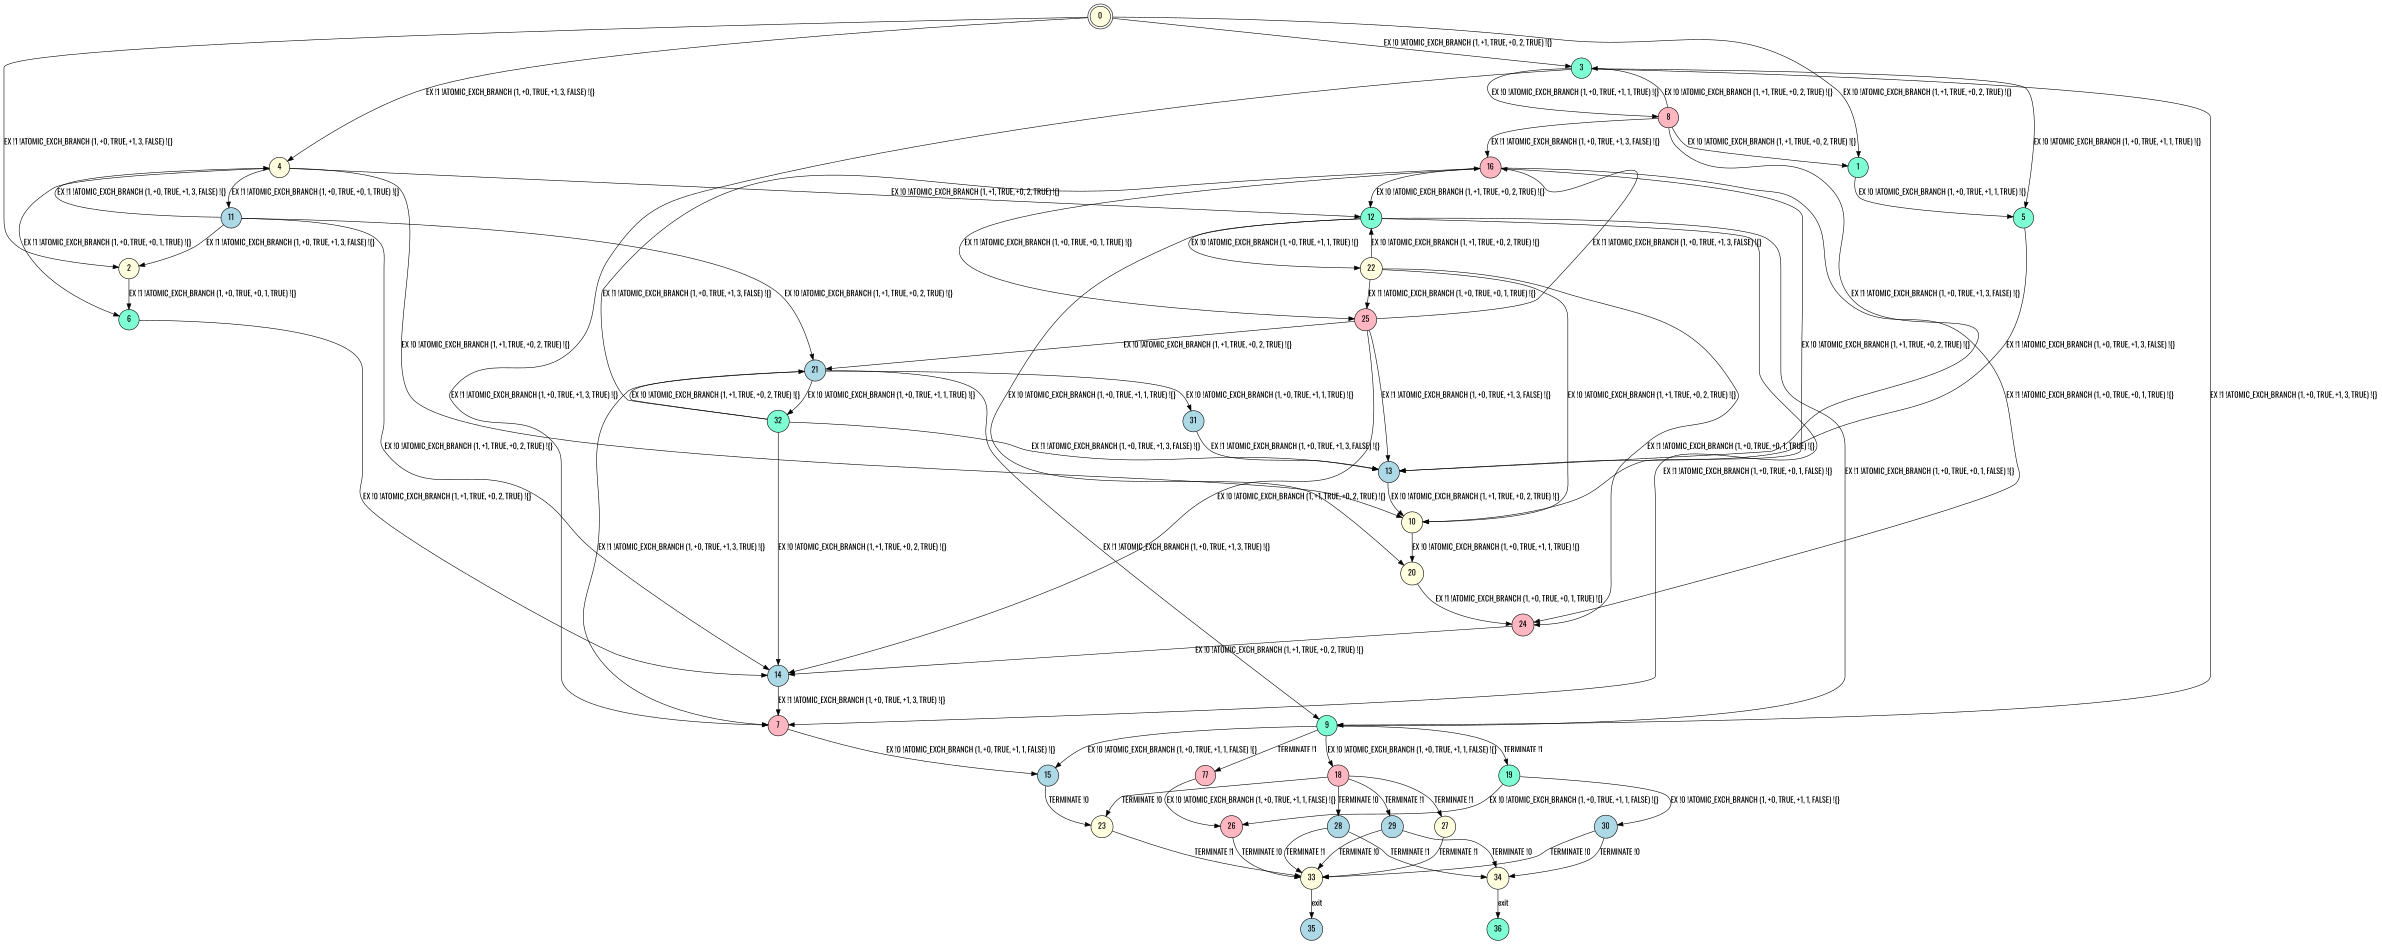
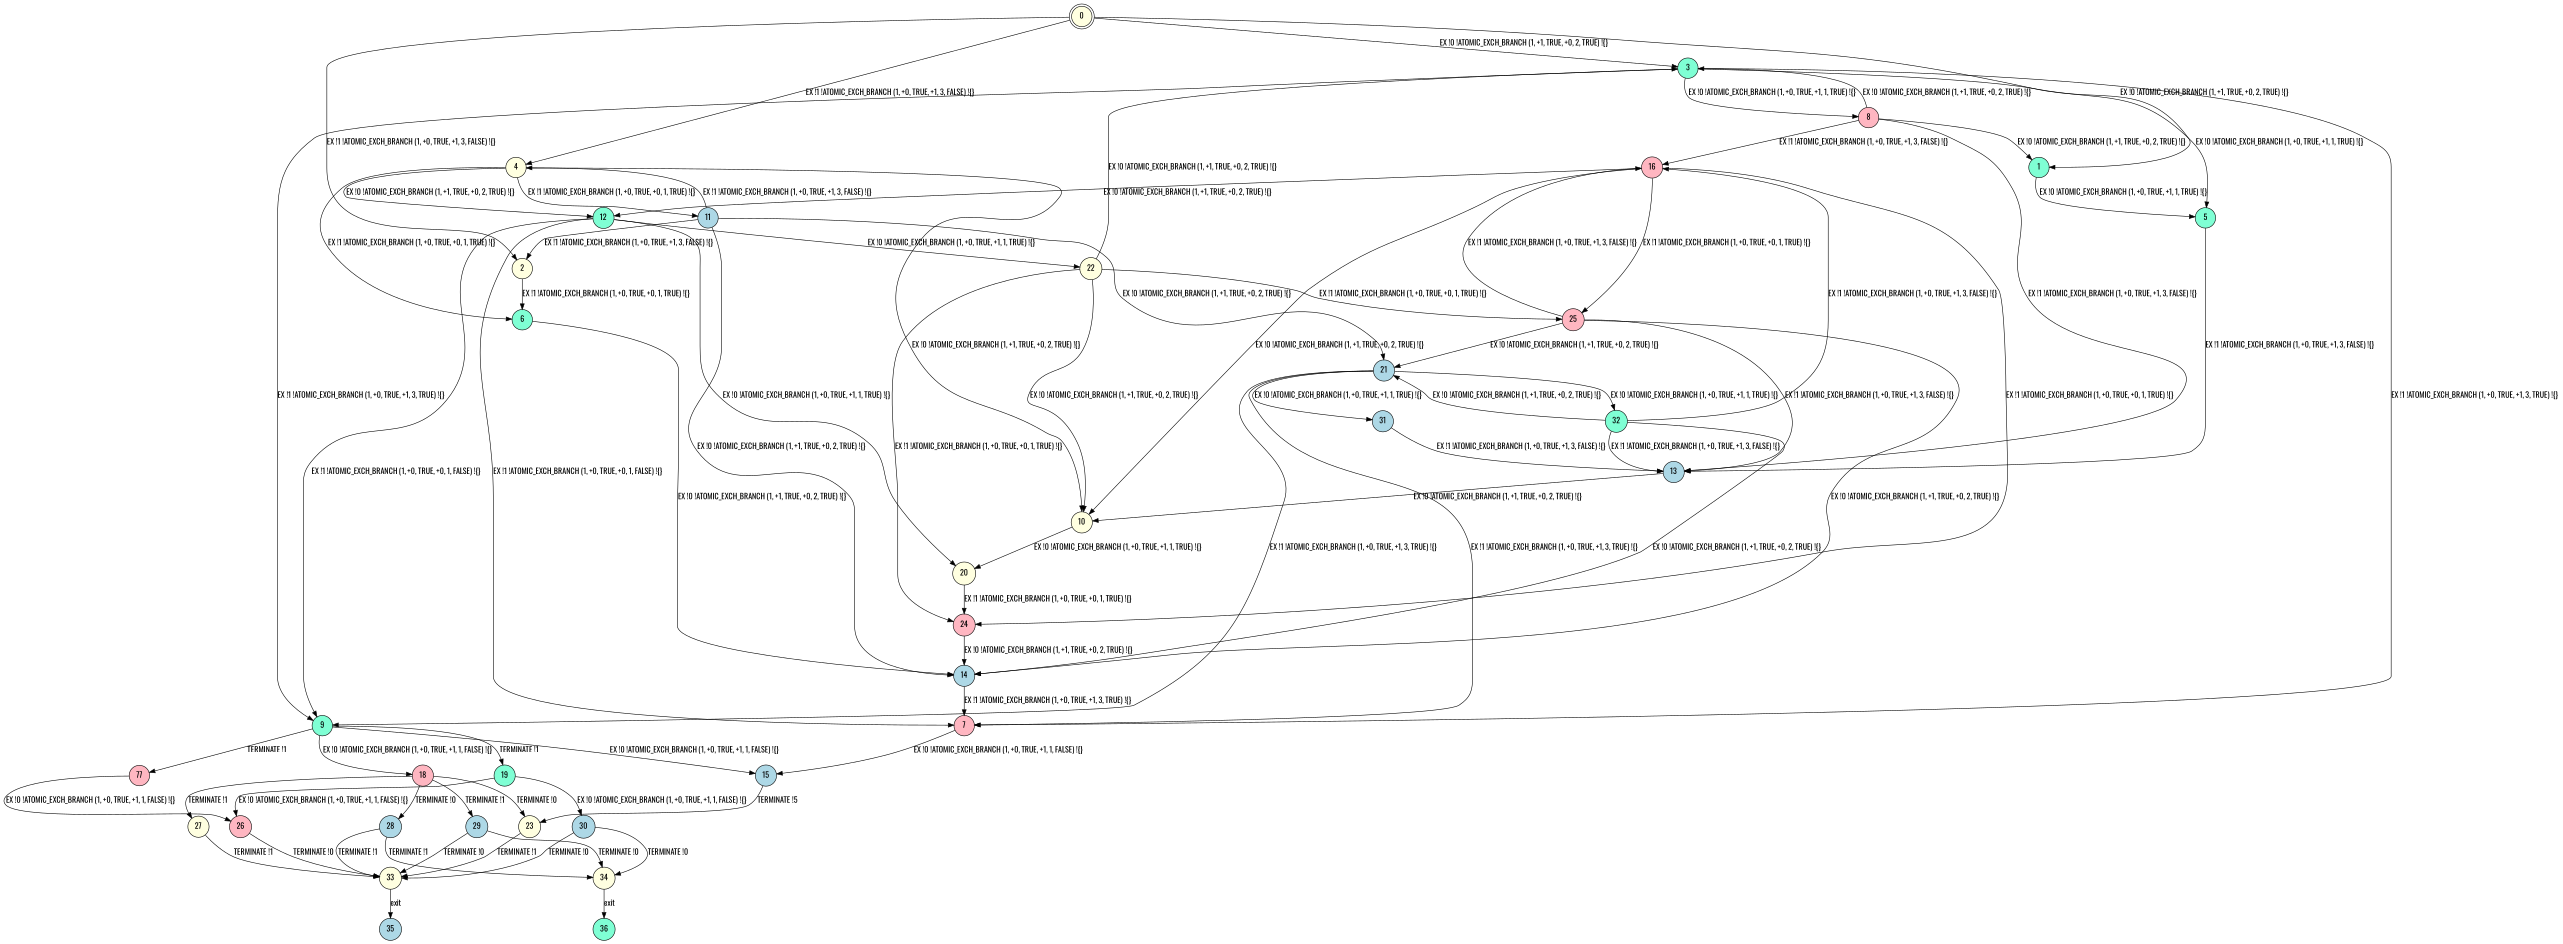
(1371, 246) -> (1299, 87)
(1069, 801) -> (778, 801)
